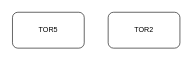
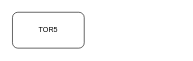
(144, 30) -> none
